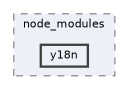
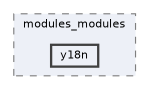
(64, 25) -> (75, 25)
